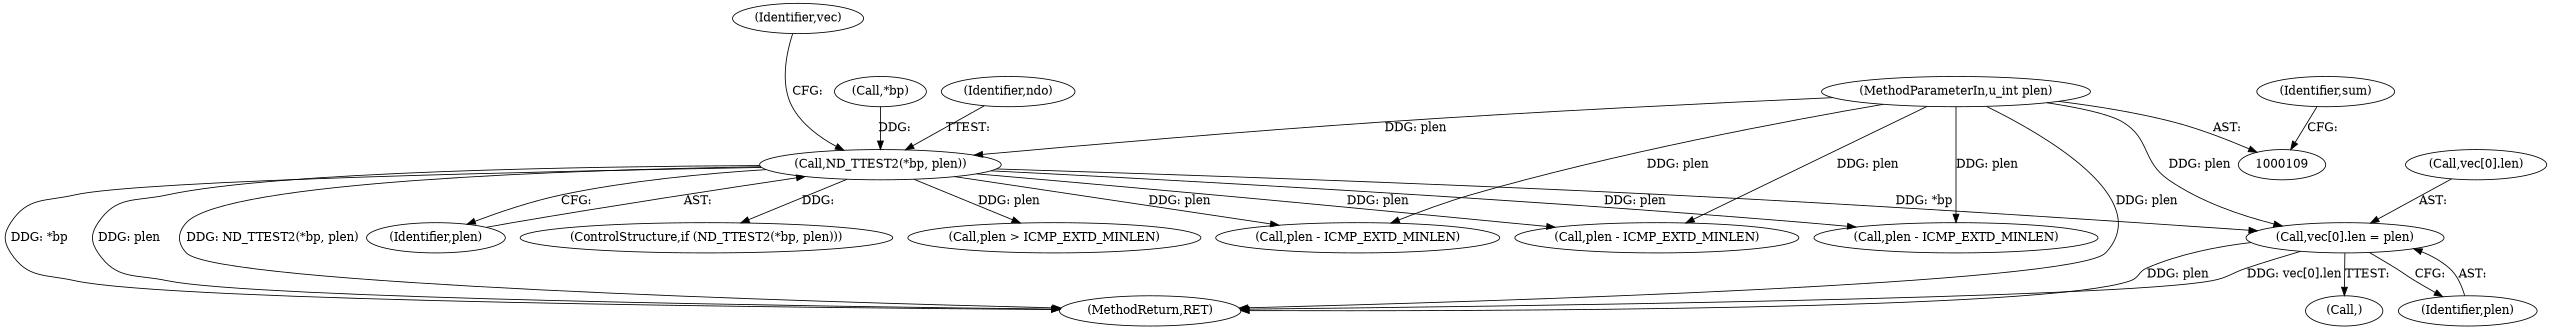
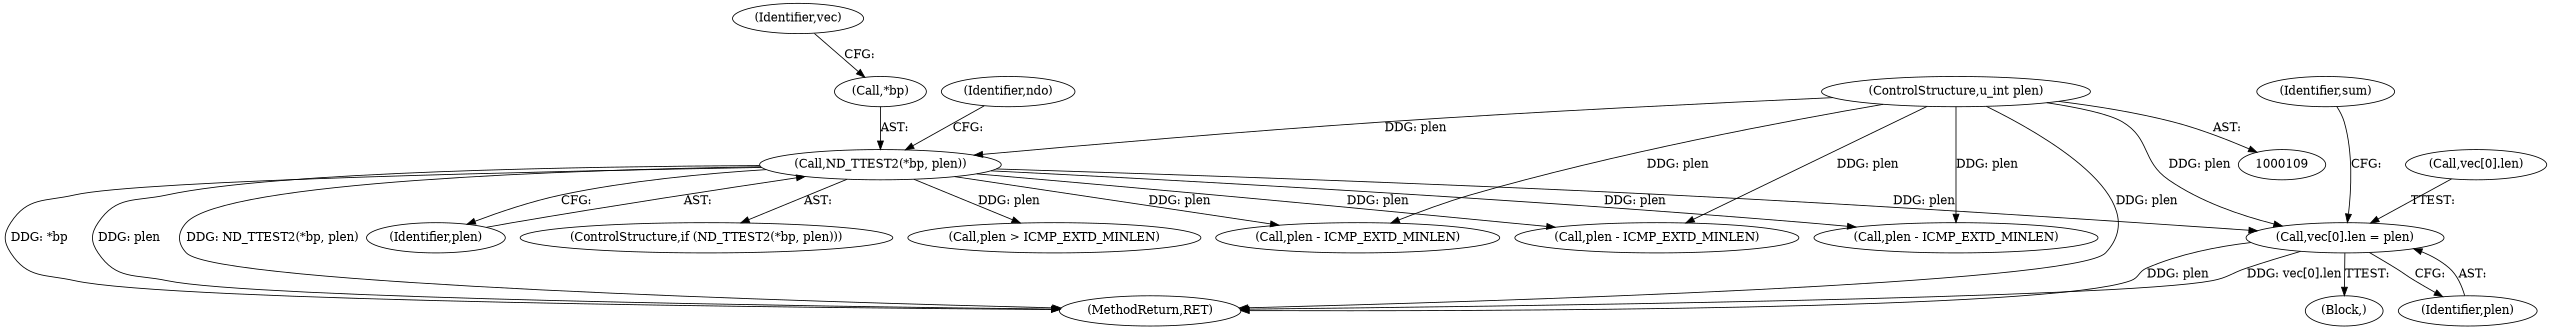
(1956, 92) -> (1956, 92)
(789, 100) -> (836, 52)
(2306, 125) -> (2350, 159)
(896, 128) -> (896, 128)
(970, 128) -> (970, 128)
(820, 201) -> (820, 201)
(1924, 201) -> (1924, 201)
(2435, 201) -> (2435, 201)
(2344, 311) -> (2344, 311)
